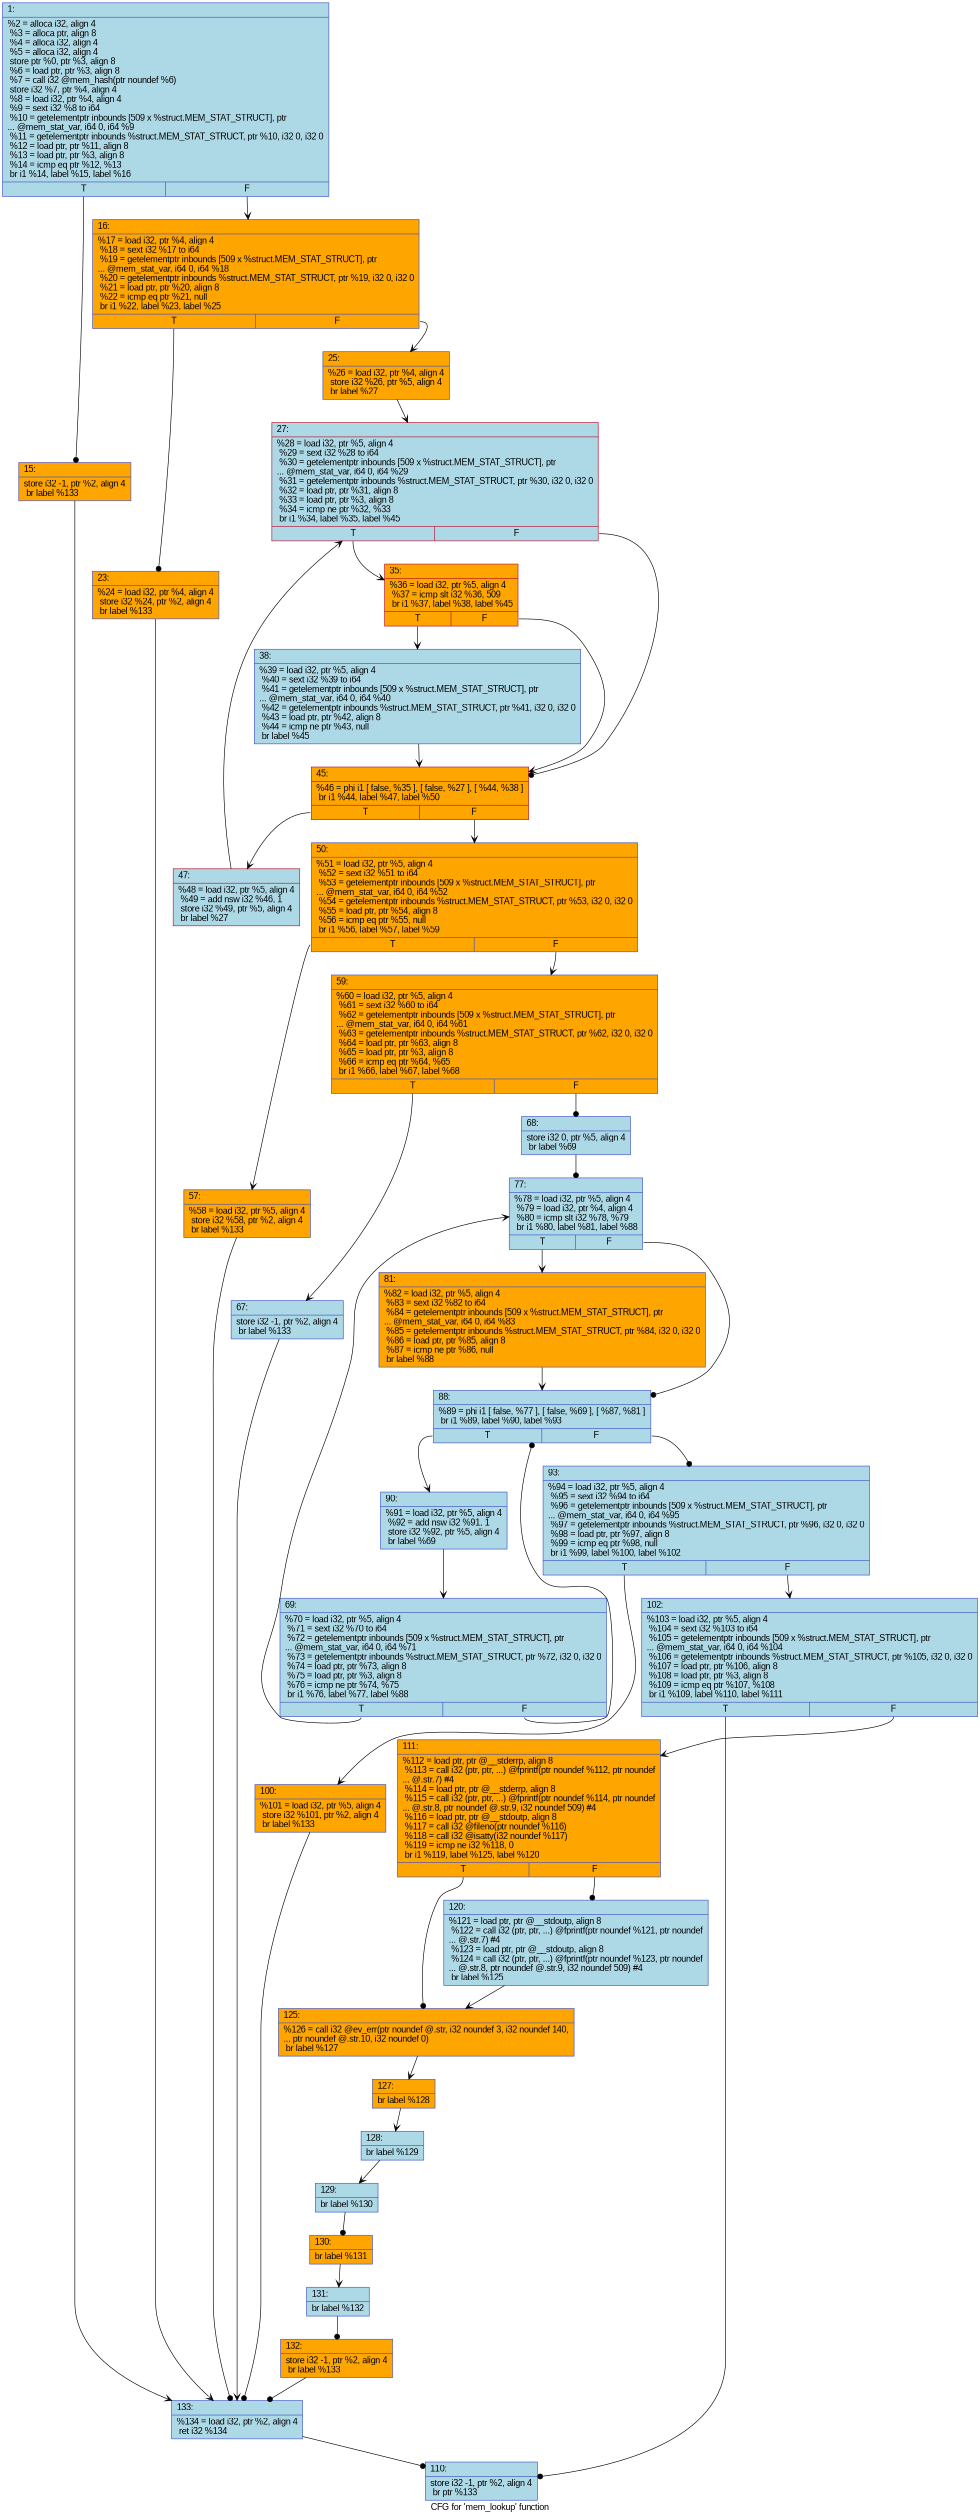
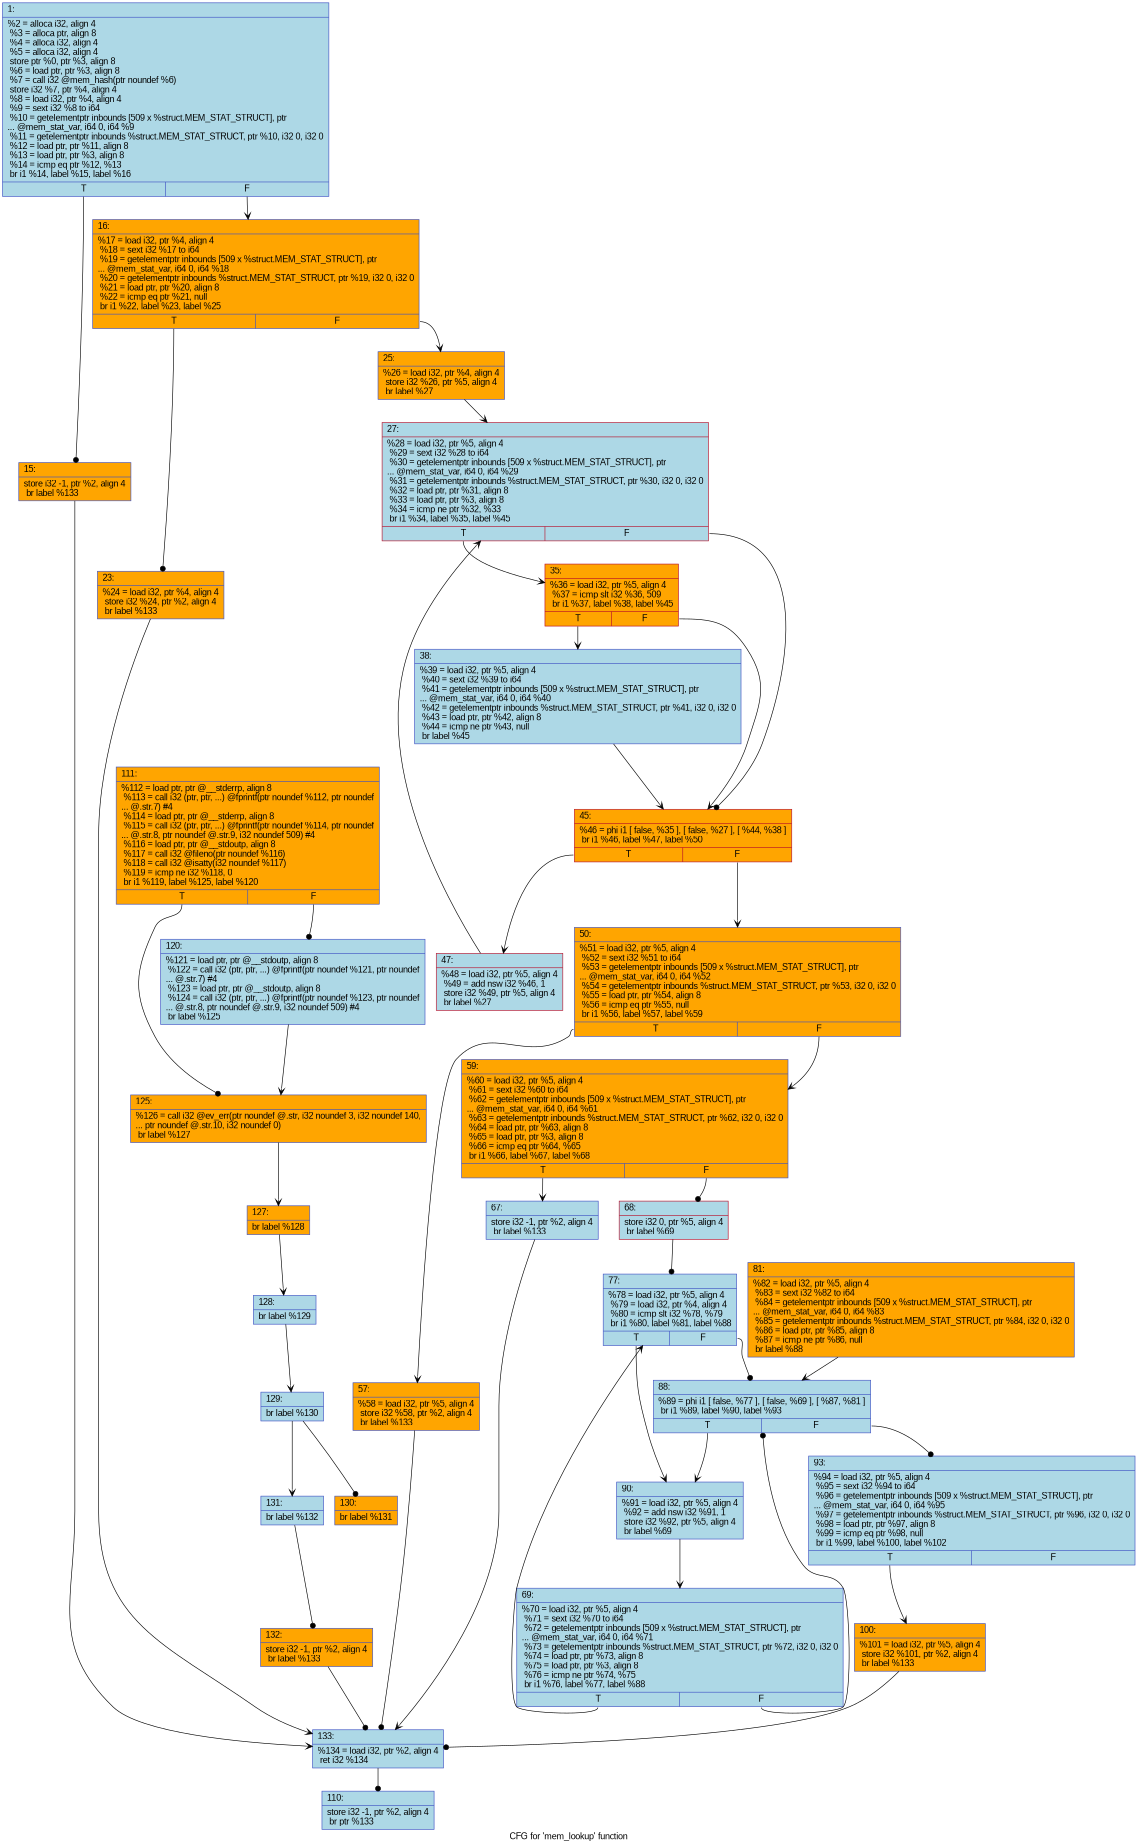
(378, 798) -> (641, 840)
(576, 1136) -> (674, 1220)
(542, 1258) -> (643, 1413)
(810, 1657) -> none
(340, 2273) -> (292, 1455)
